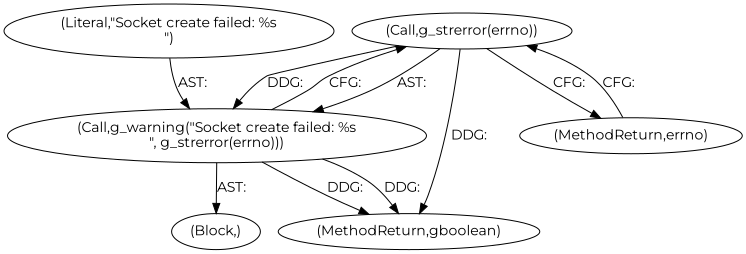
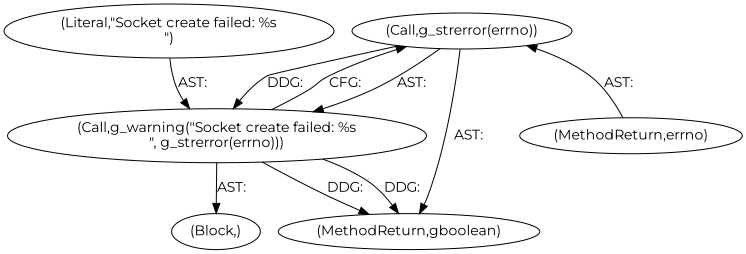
(539, 82) -> none
(621, 83) -> (621, 83)
(471, 136) -> (471, 136)
